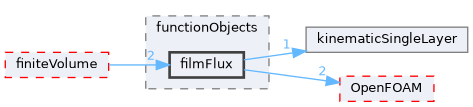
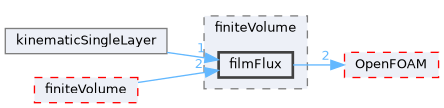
(207, 28) -> (256, 28)
(260, 58) -> (186, 55)
